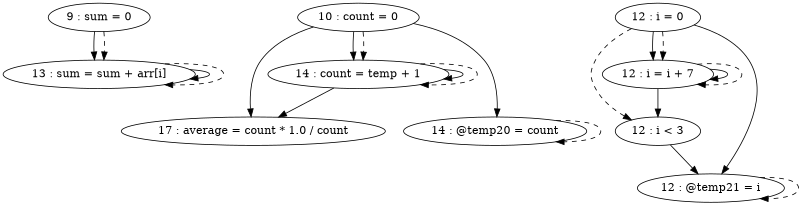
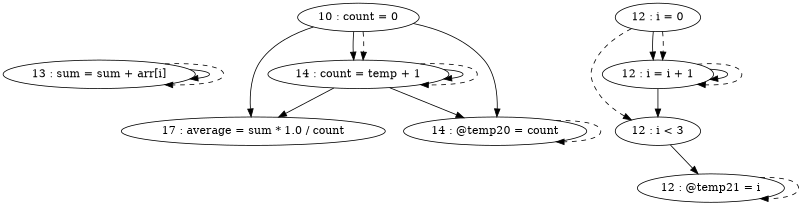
(99, 17) -> none
(658, 74) -> (658, 74)
(756, 83) -> none
none -> (423, 101)
(253, 131) -> (253, 131)
